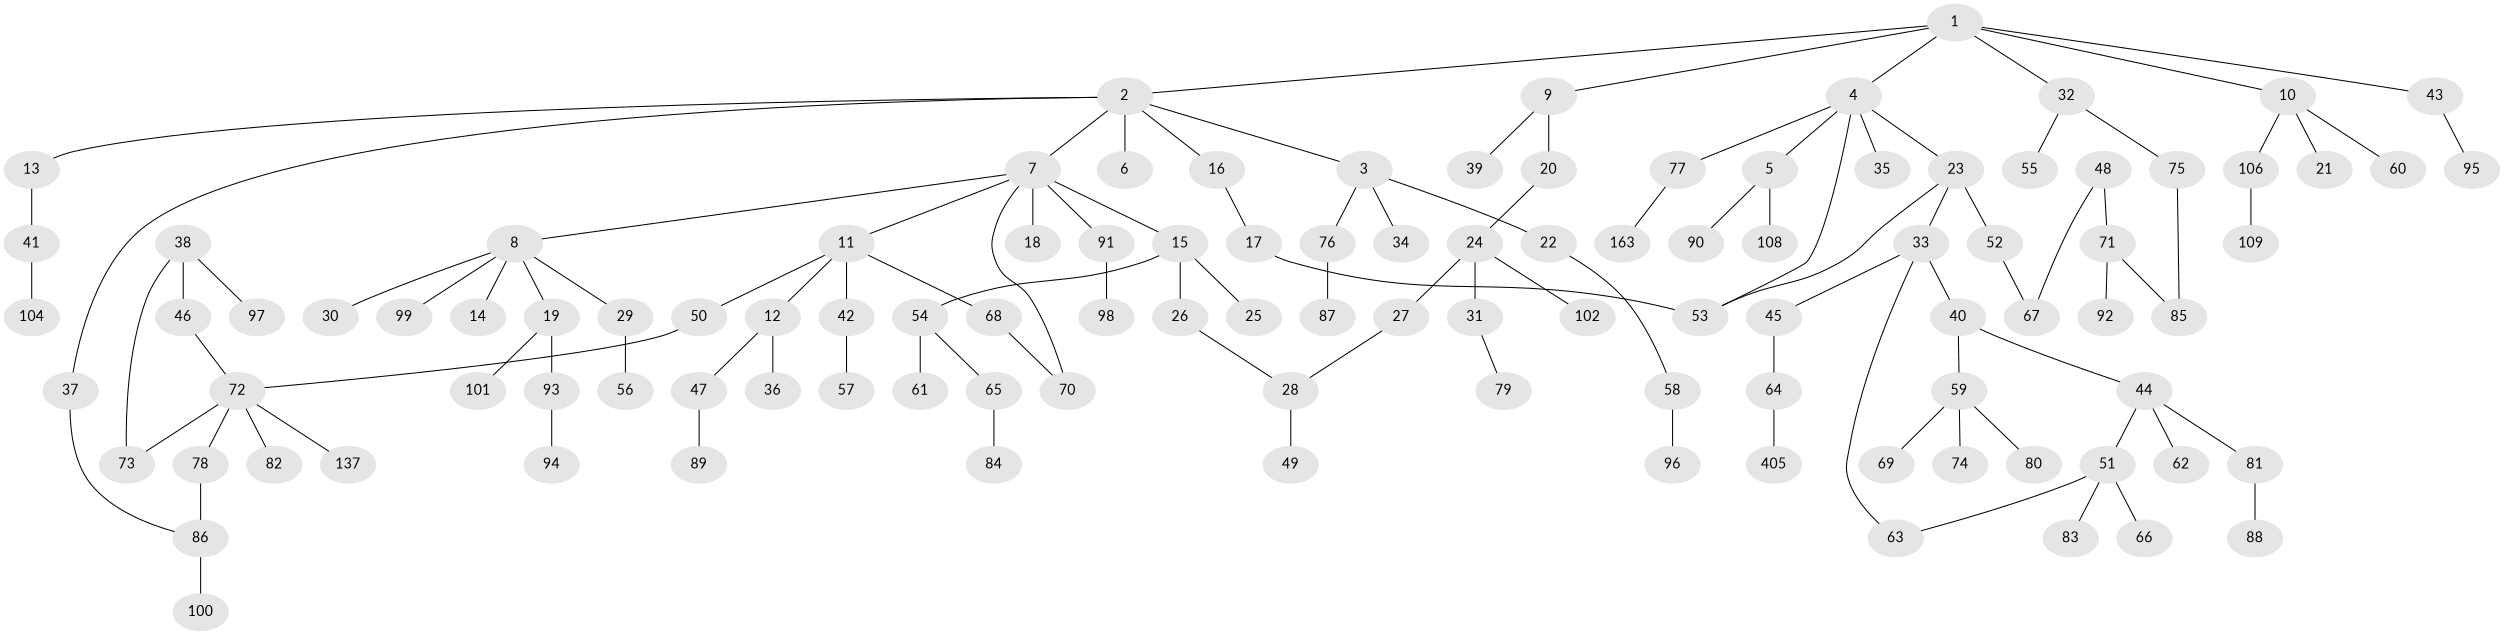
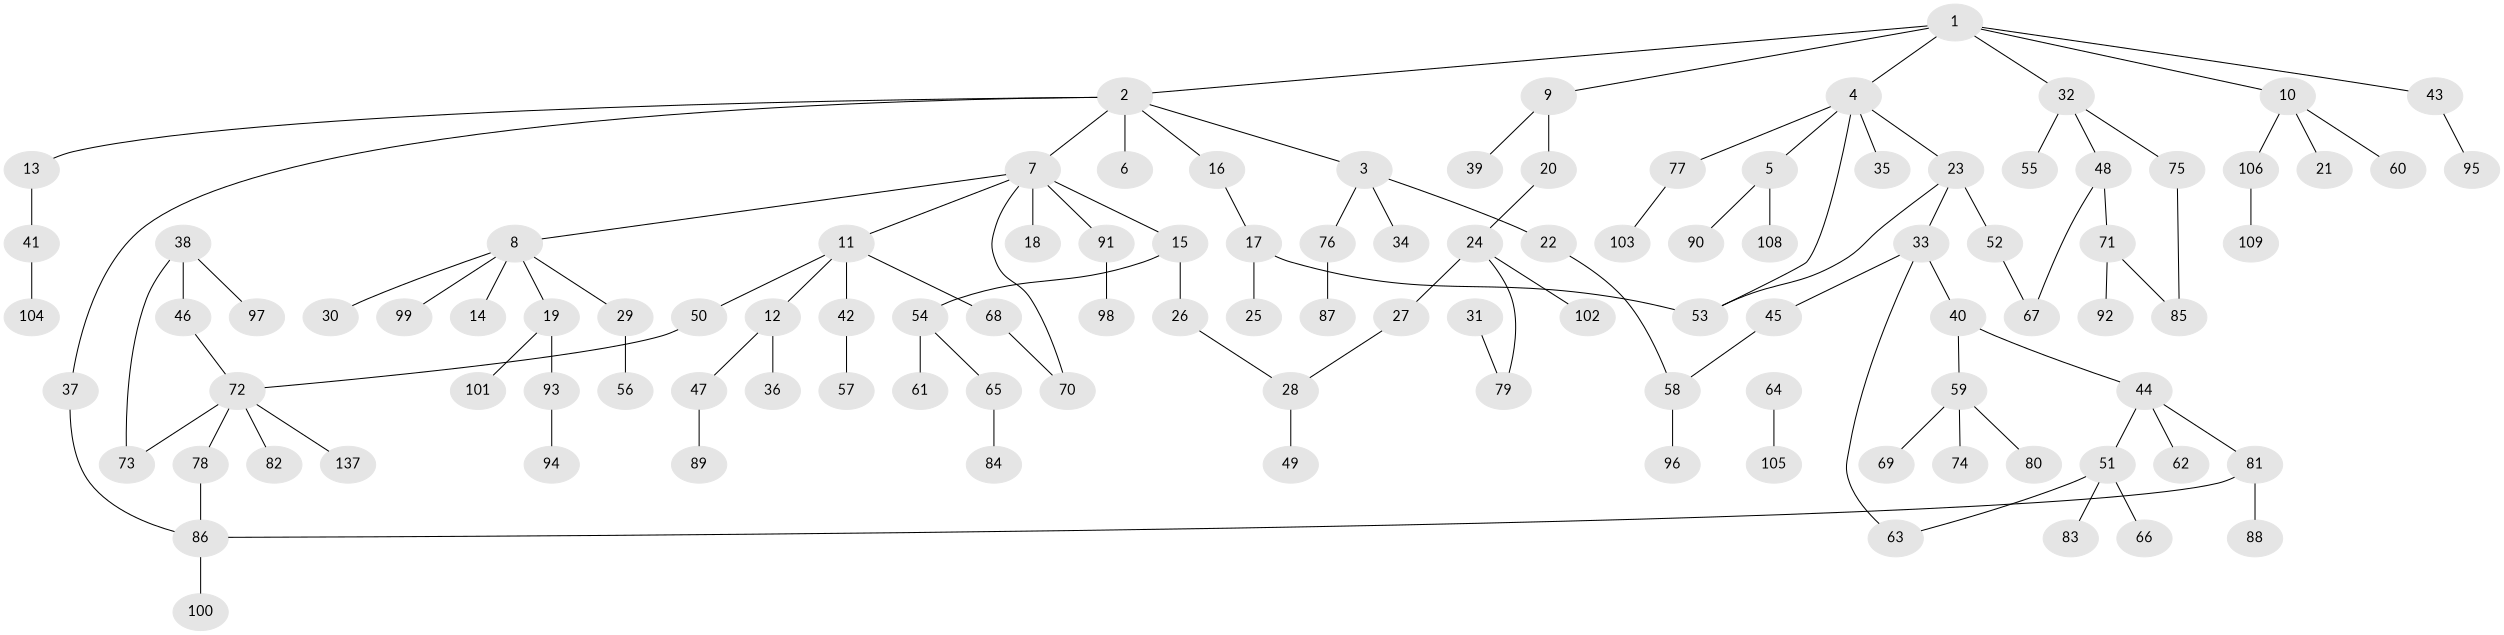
none -> (2085, 133)
(1622, 244) -> (1622, 244)
(1217, 280) -> (1254, 281)
(1475, 280) -> (1515, 313)
(1774, 354) -> (1723, 354)
(1774, 465) -> (1774, 465)
none -> (1233, 528)
